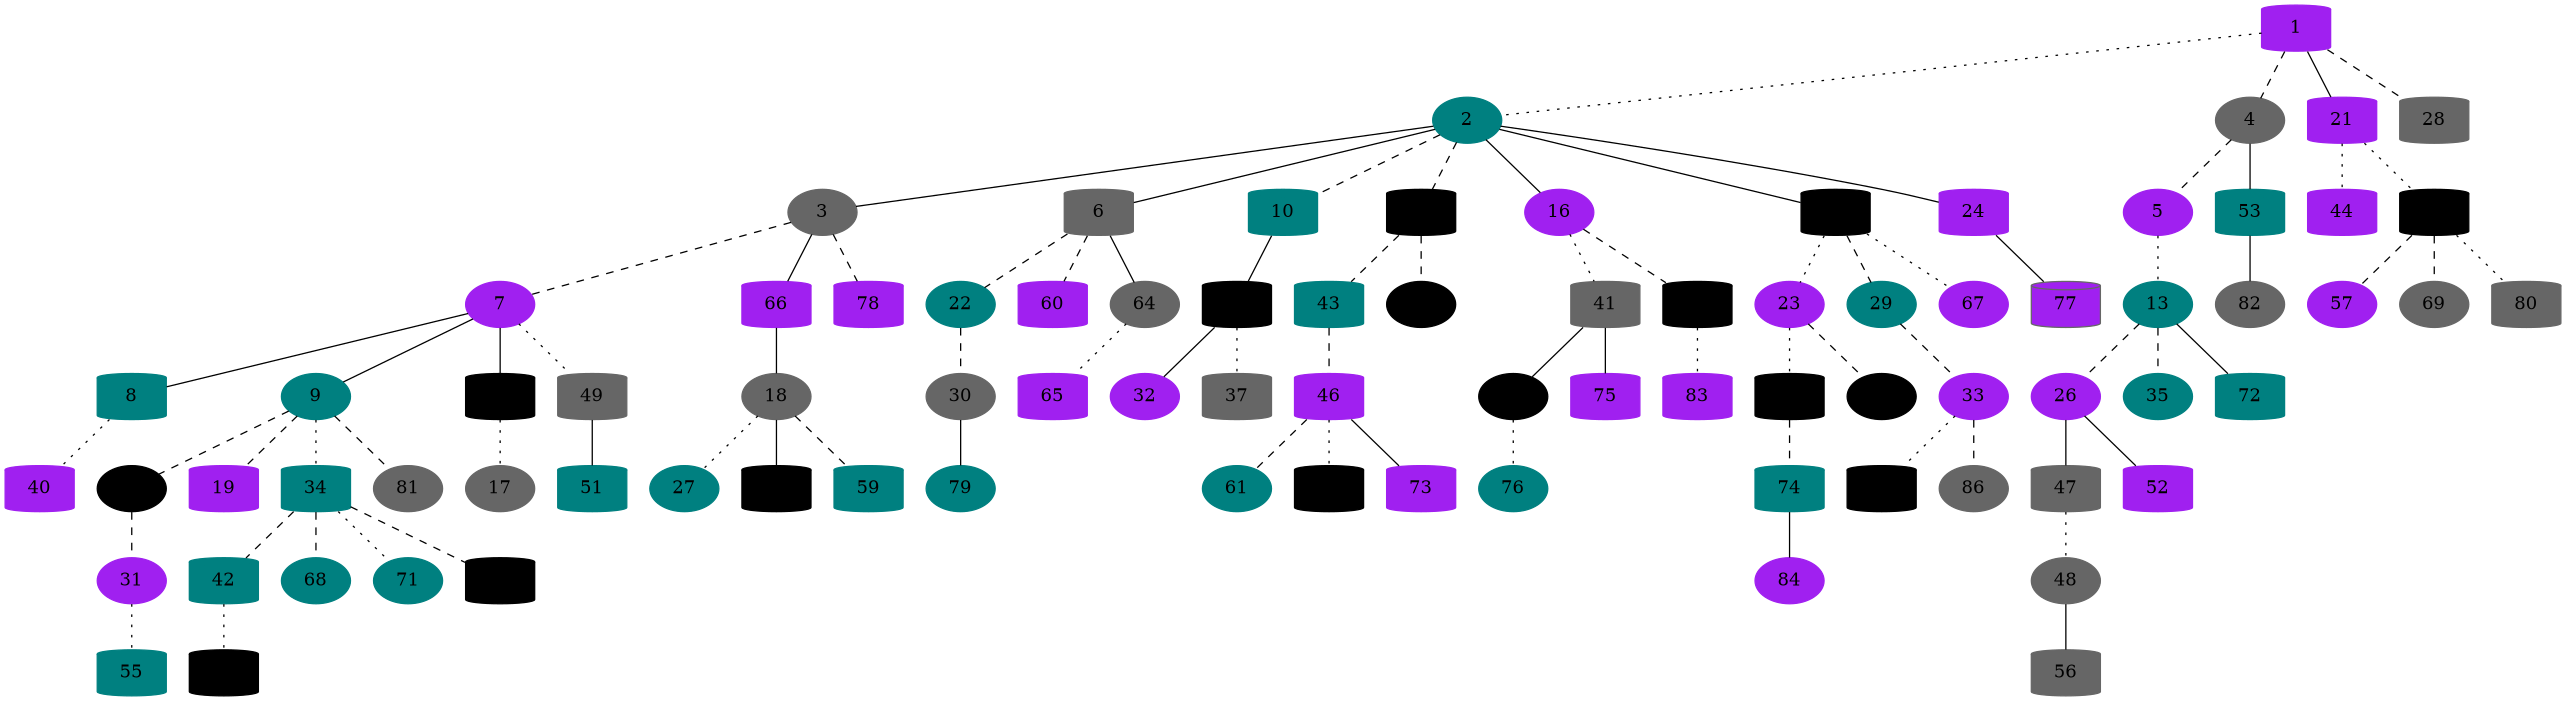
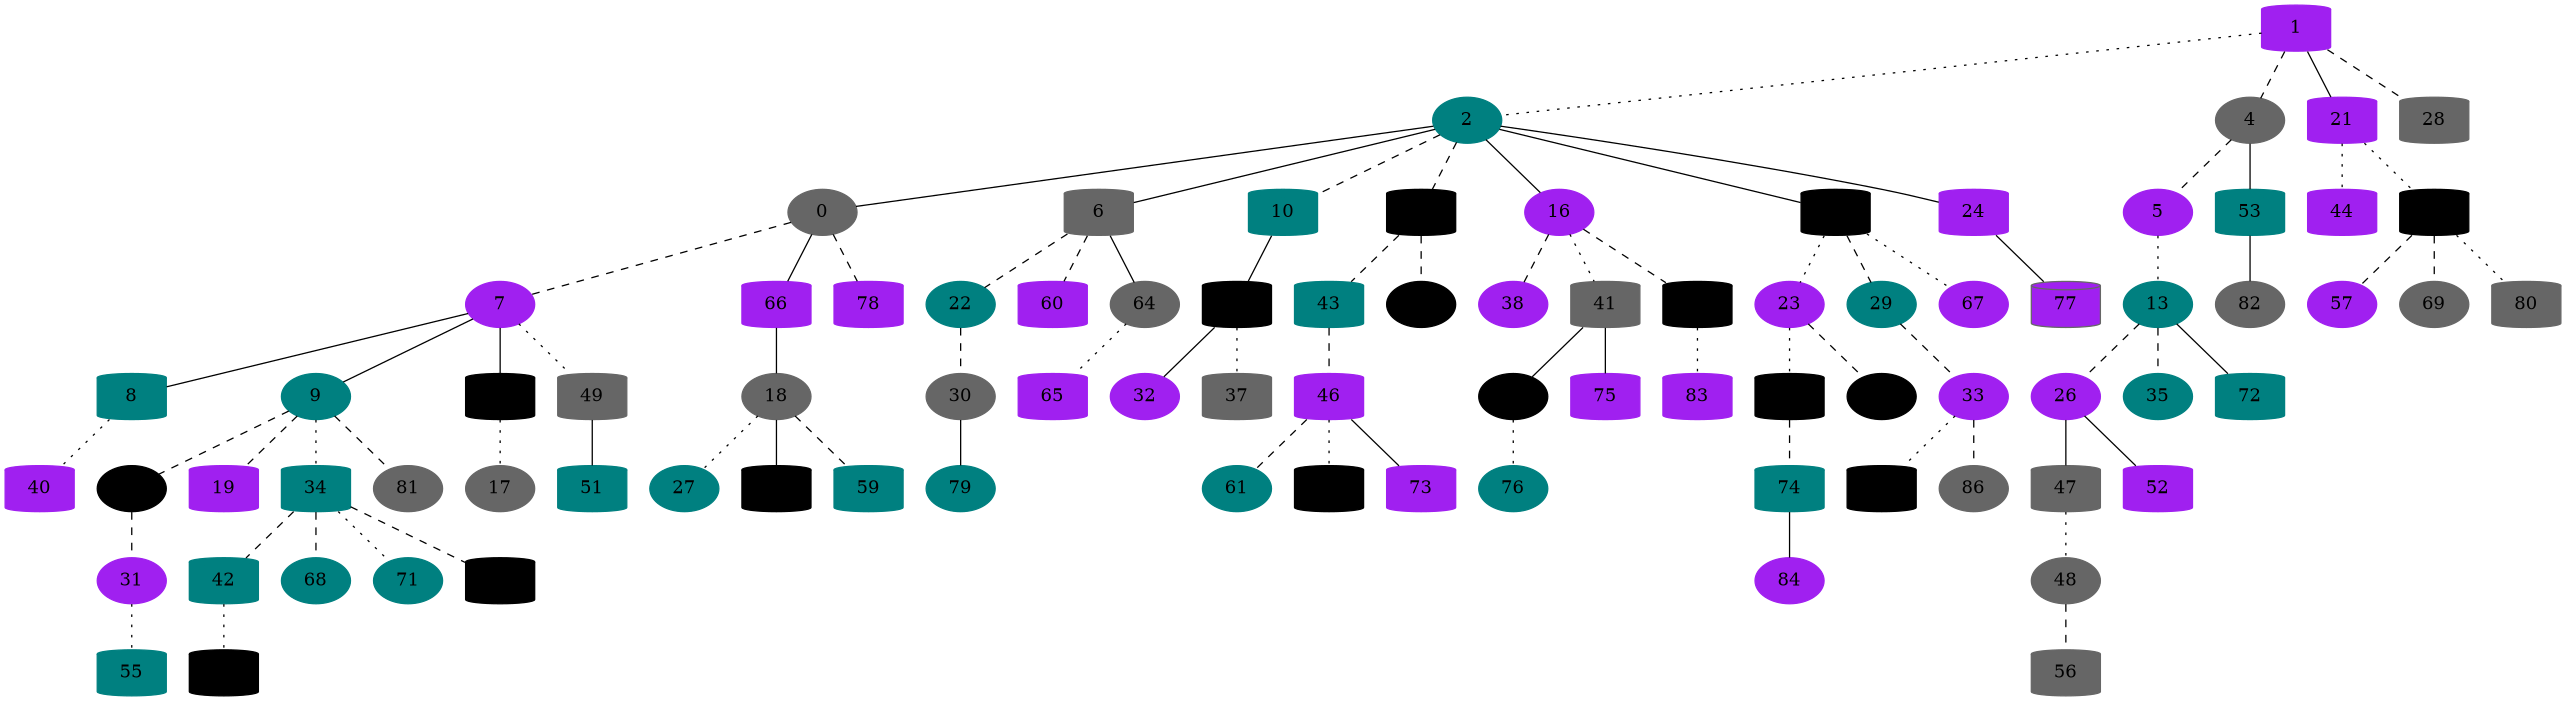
(823, 212) -> (823, 212)
none -> (1513, 304)
(2066, 627) -> (2066, 627)
